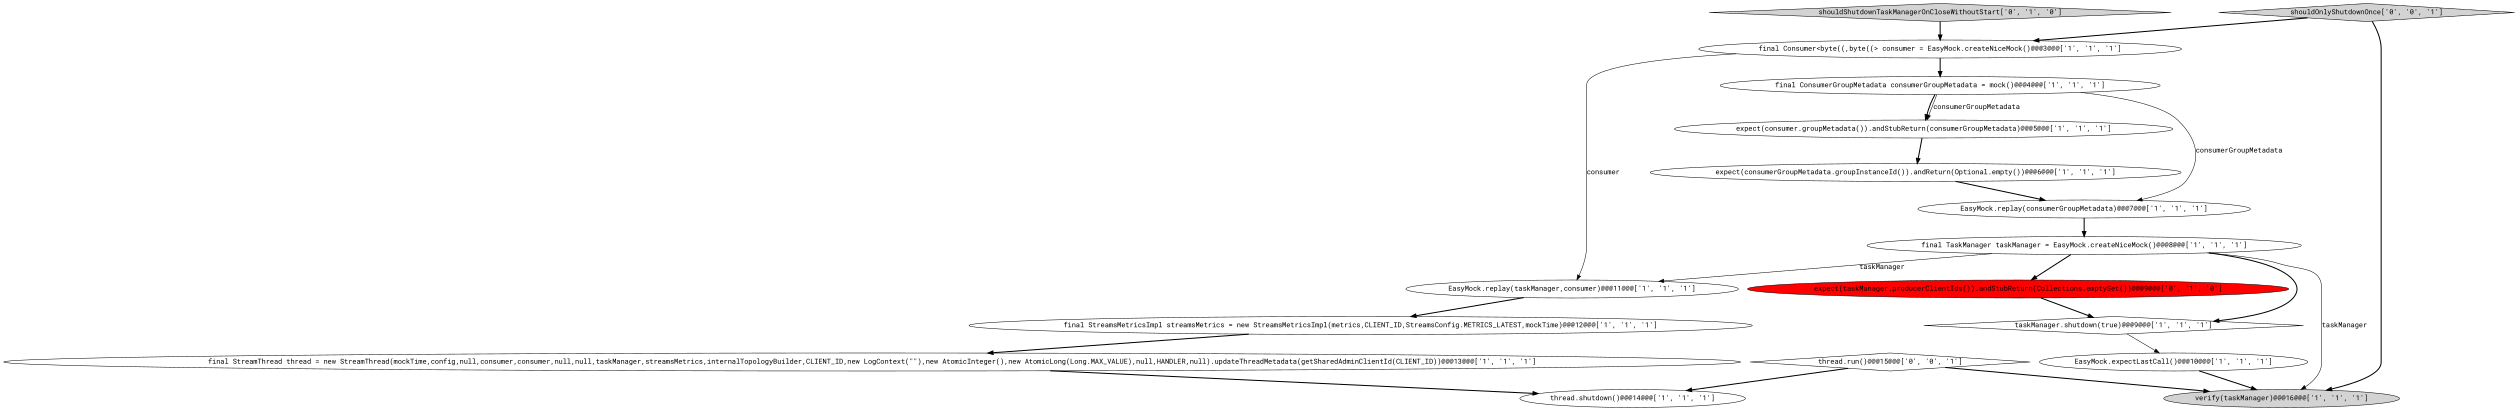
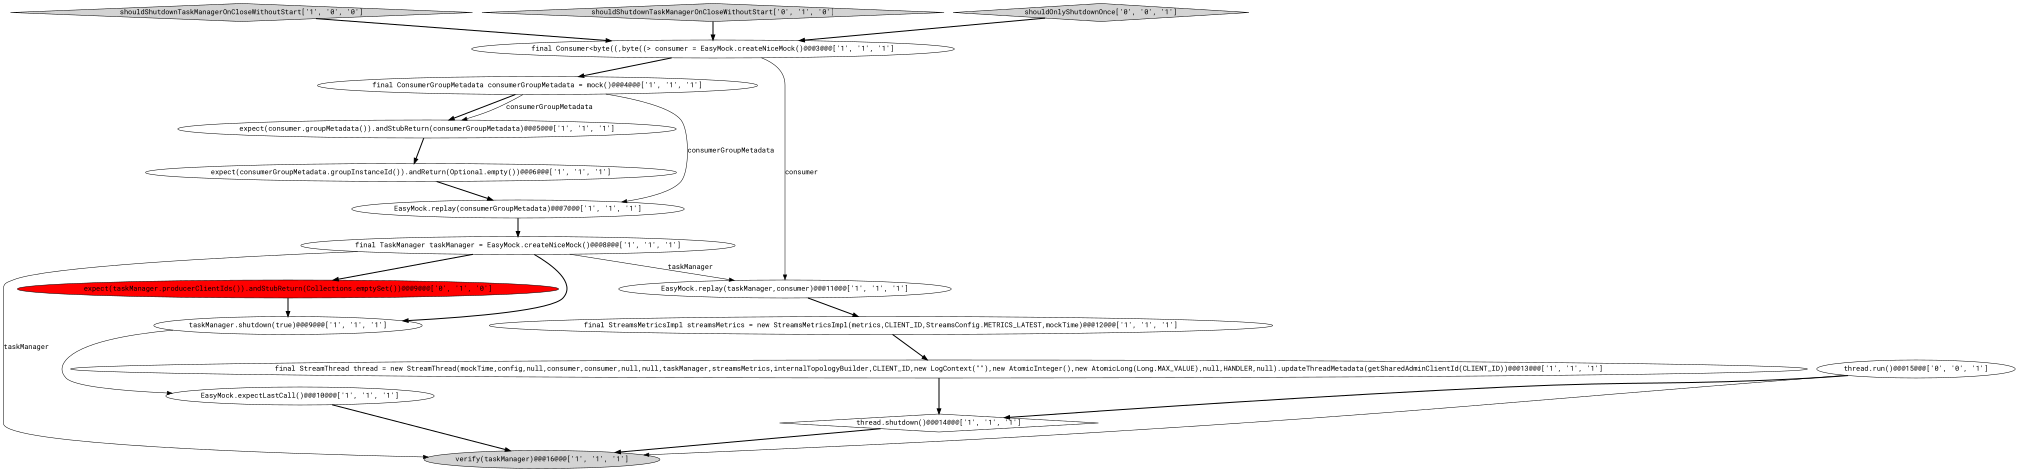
none -> (242, 12)
(2381, 220) -> (751, 440)
(2114, 326) -> (288, 326)
(1890, 362) -> (1916, 369)
(2074, 379) -> (1248, 423)
(1633, 398) -> (939, 423)
